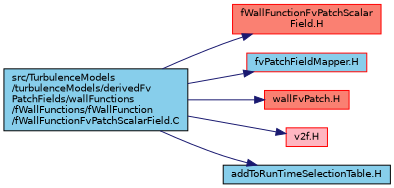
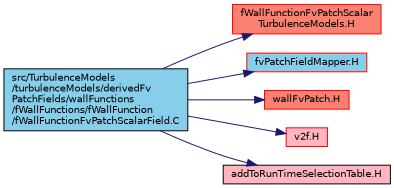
(307, 19) -> (307, 19)
(307, 175) -> (307, 175)
